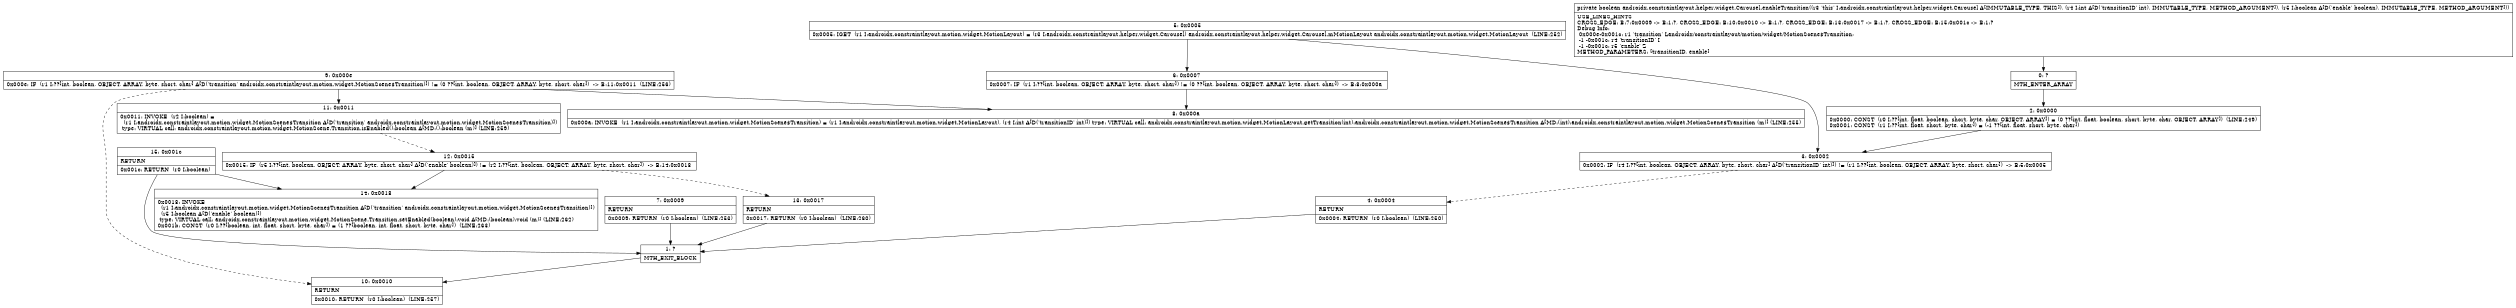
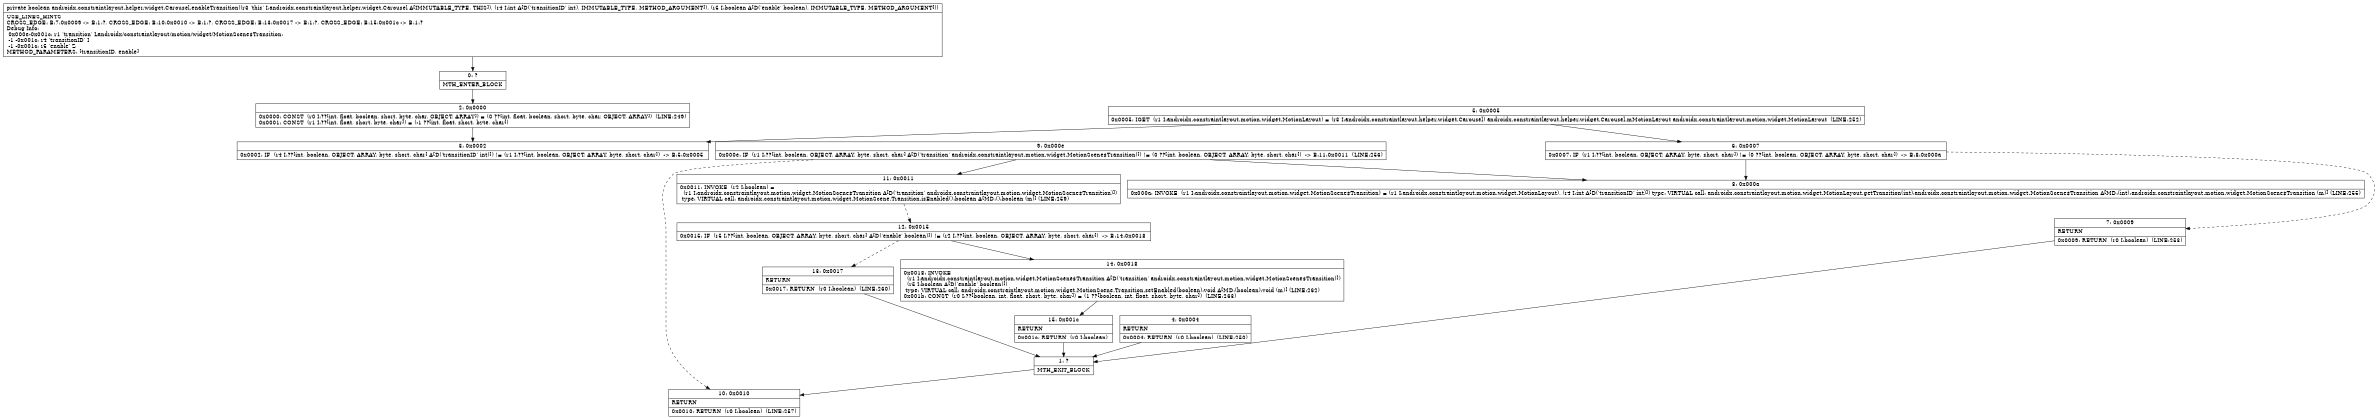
(2043, 84) -> (473, 84)
none -> (2265, 160)
(246, 181) -> (1090, 307)
(1594, 186) -> none
